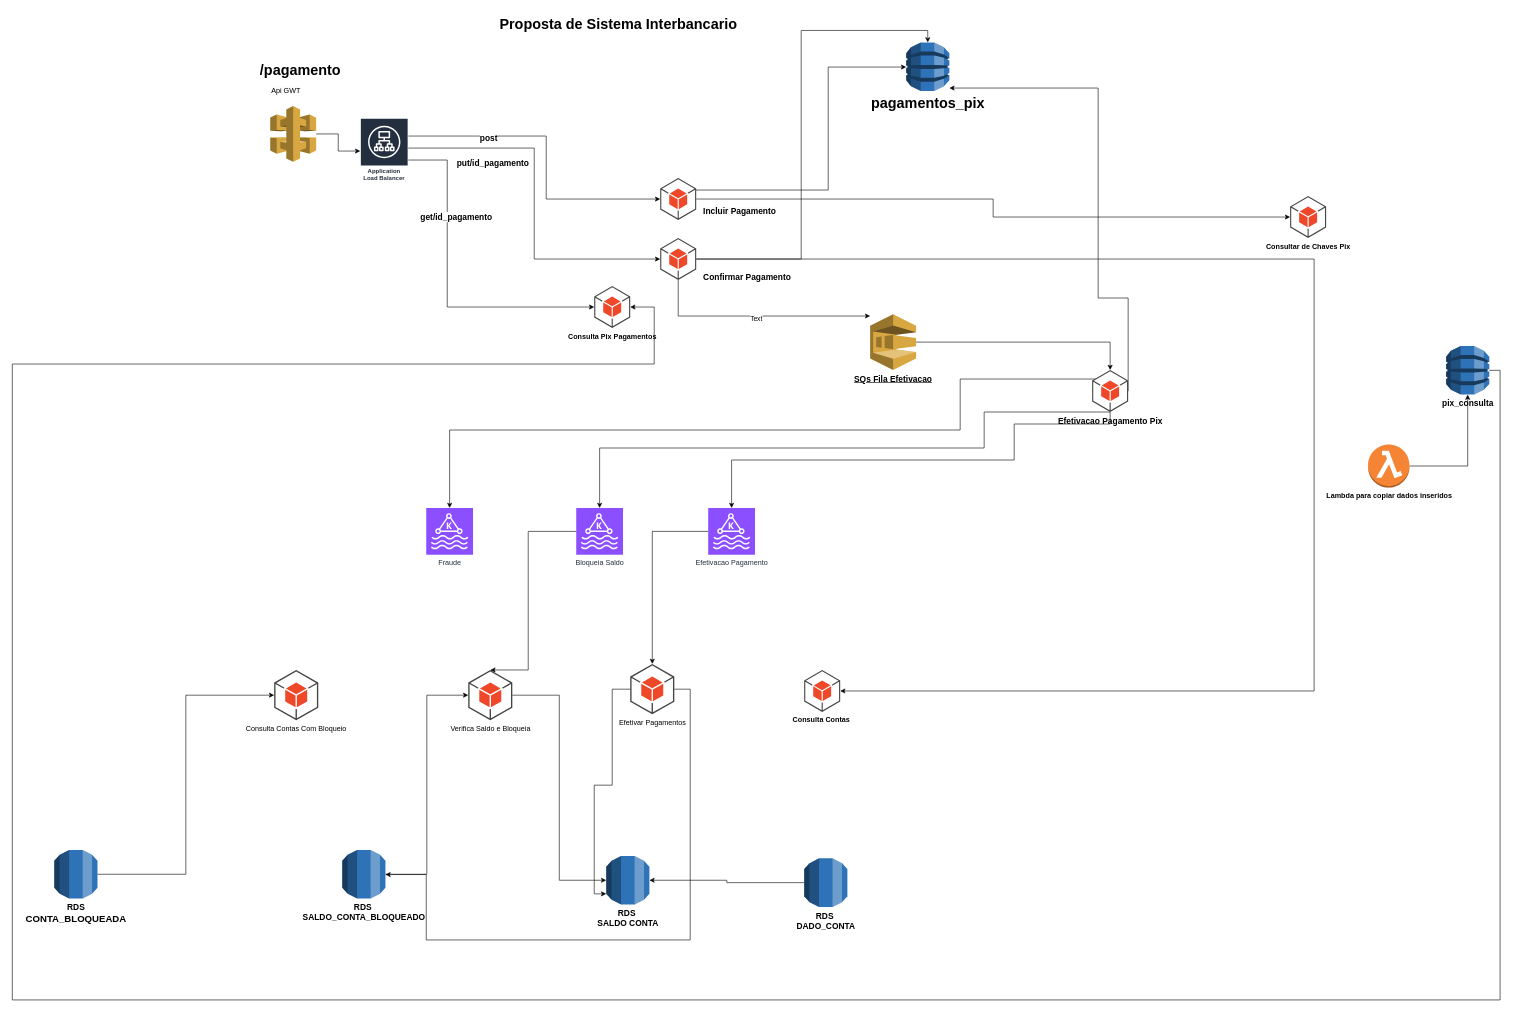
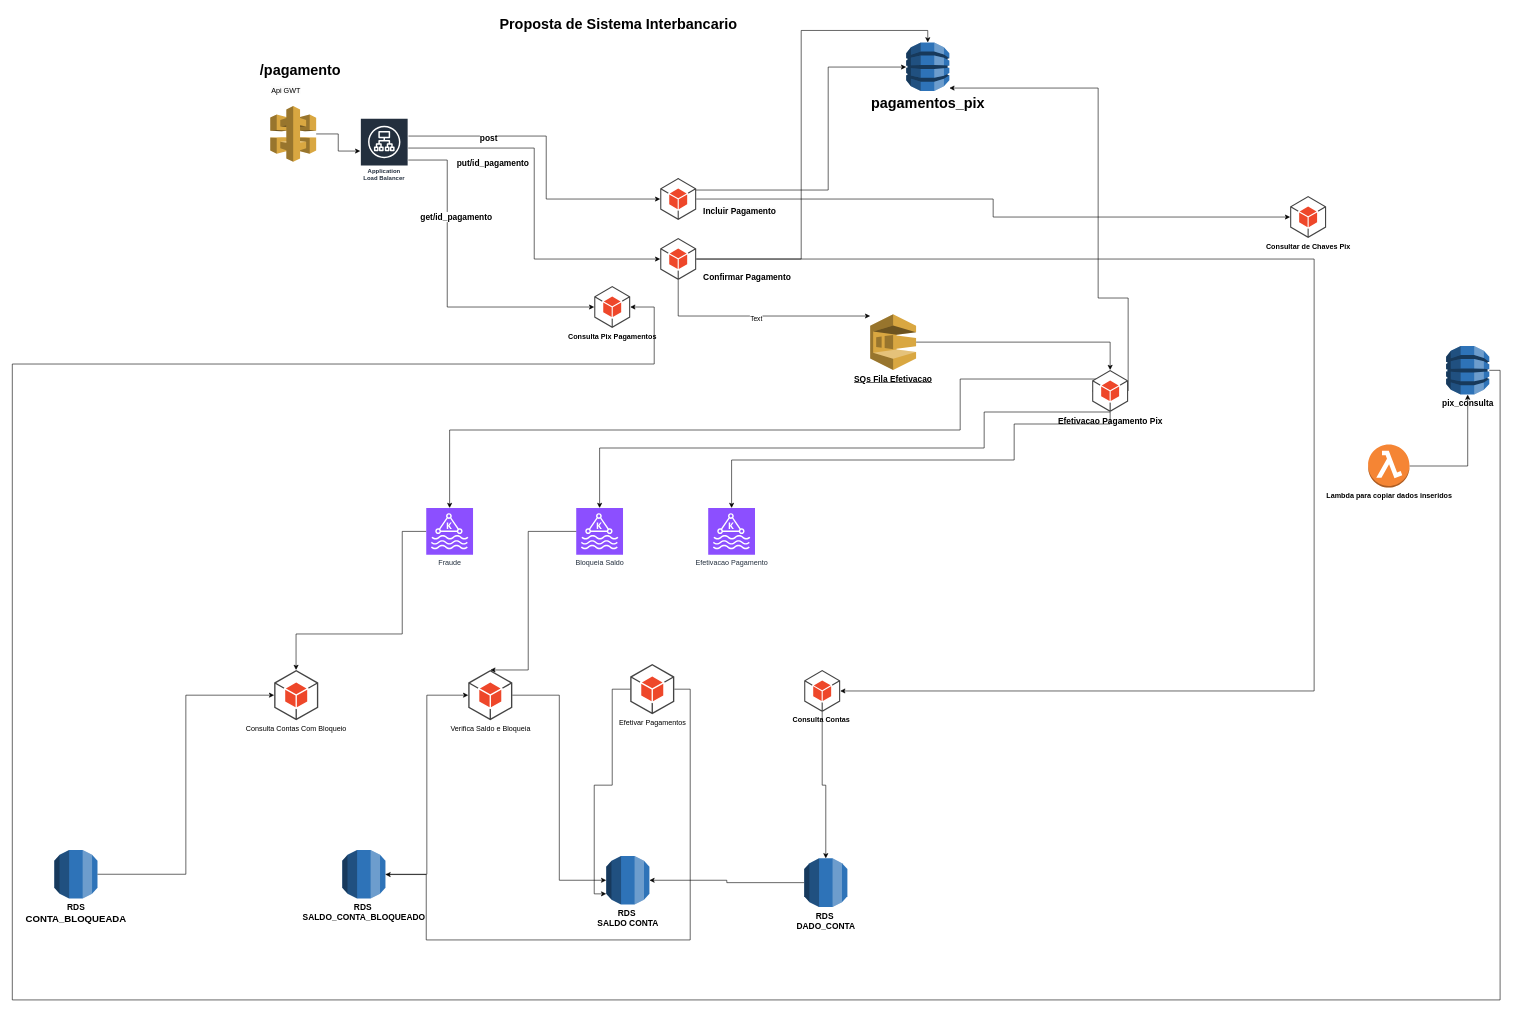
none -> (413, 531)
(680, 531) -> none
none -> (824, 785)
